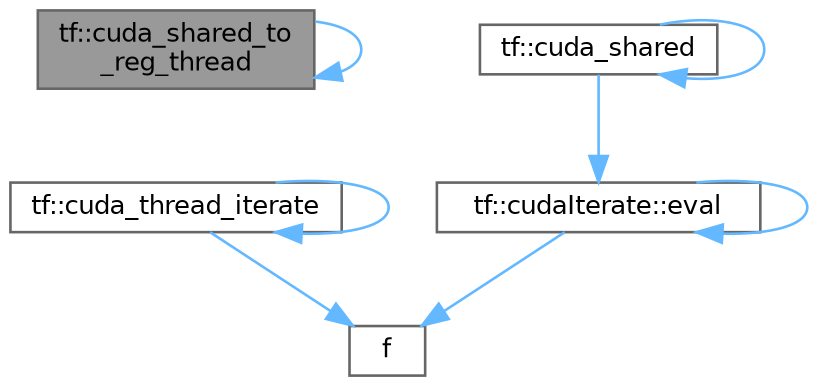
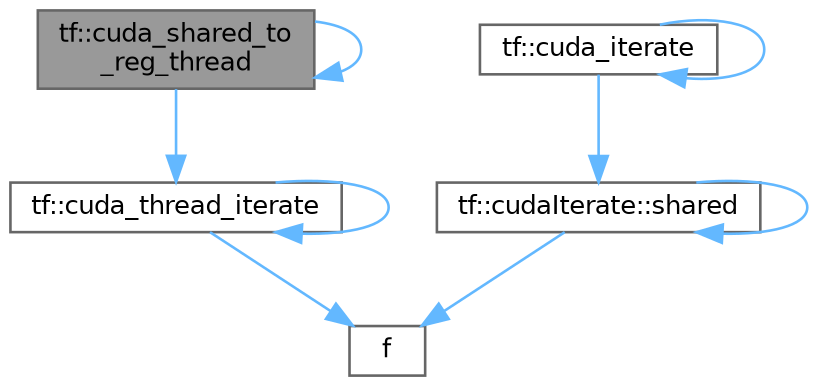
(599, 50) -> (599, 50)
none -> (176, 122)
(599, 207) -> (599, 207)
